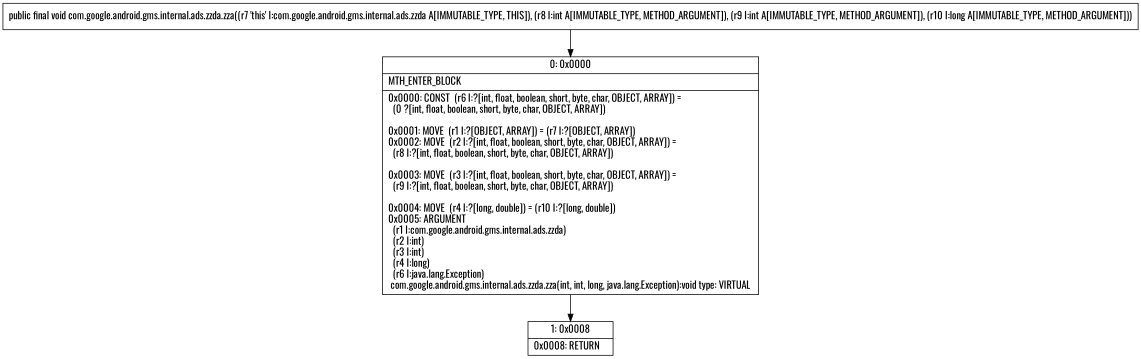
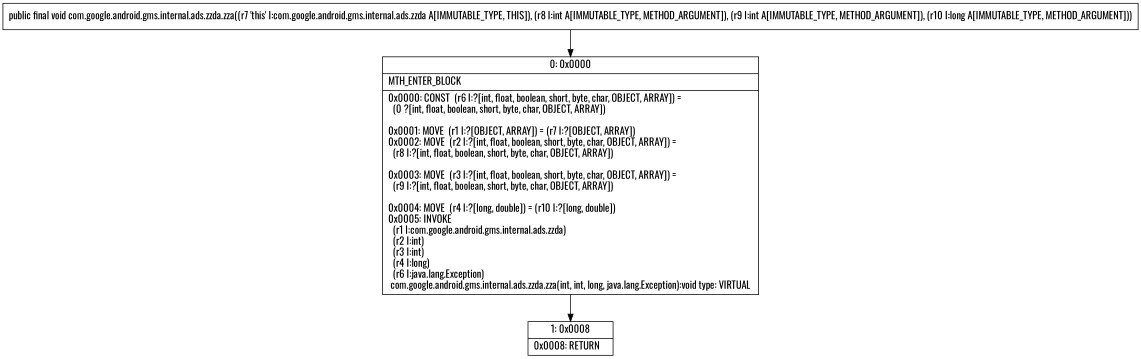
(429, 220) -> (422, 220)
